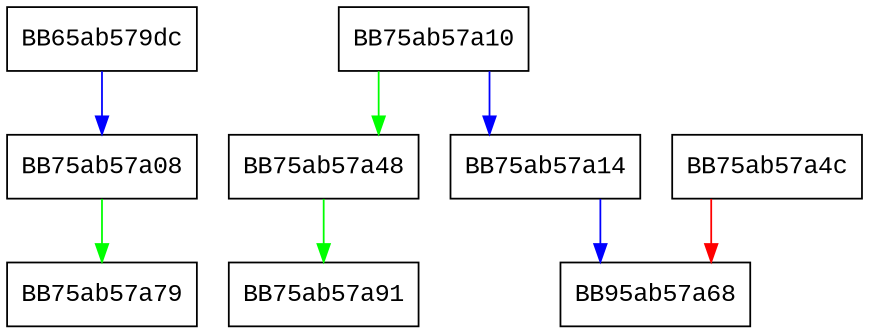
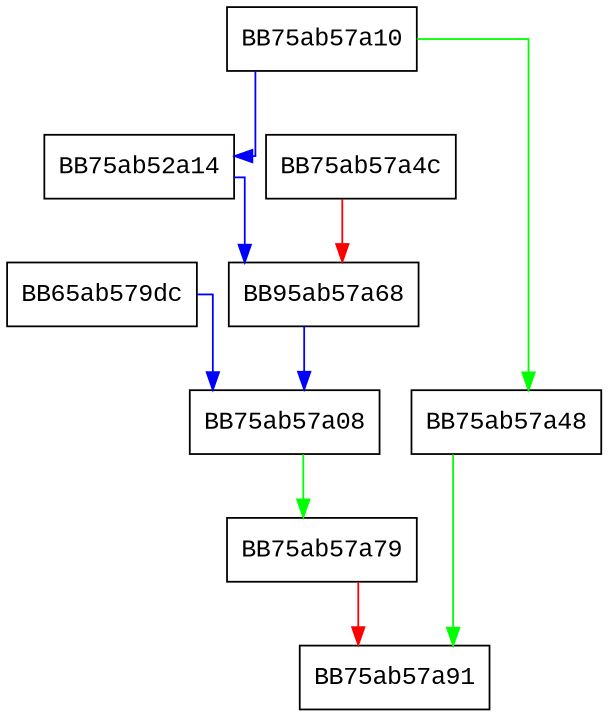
(545, 167) -> (139, 167)
none -> (304, 349)
none -> (358, 605)
